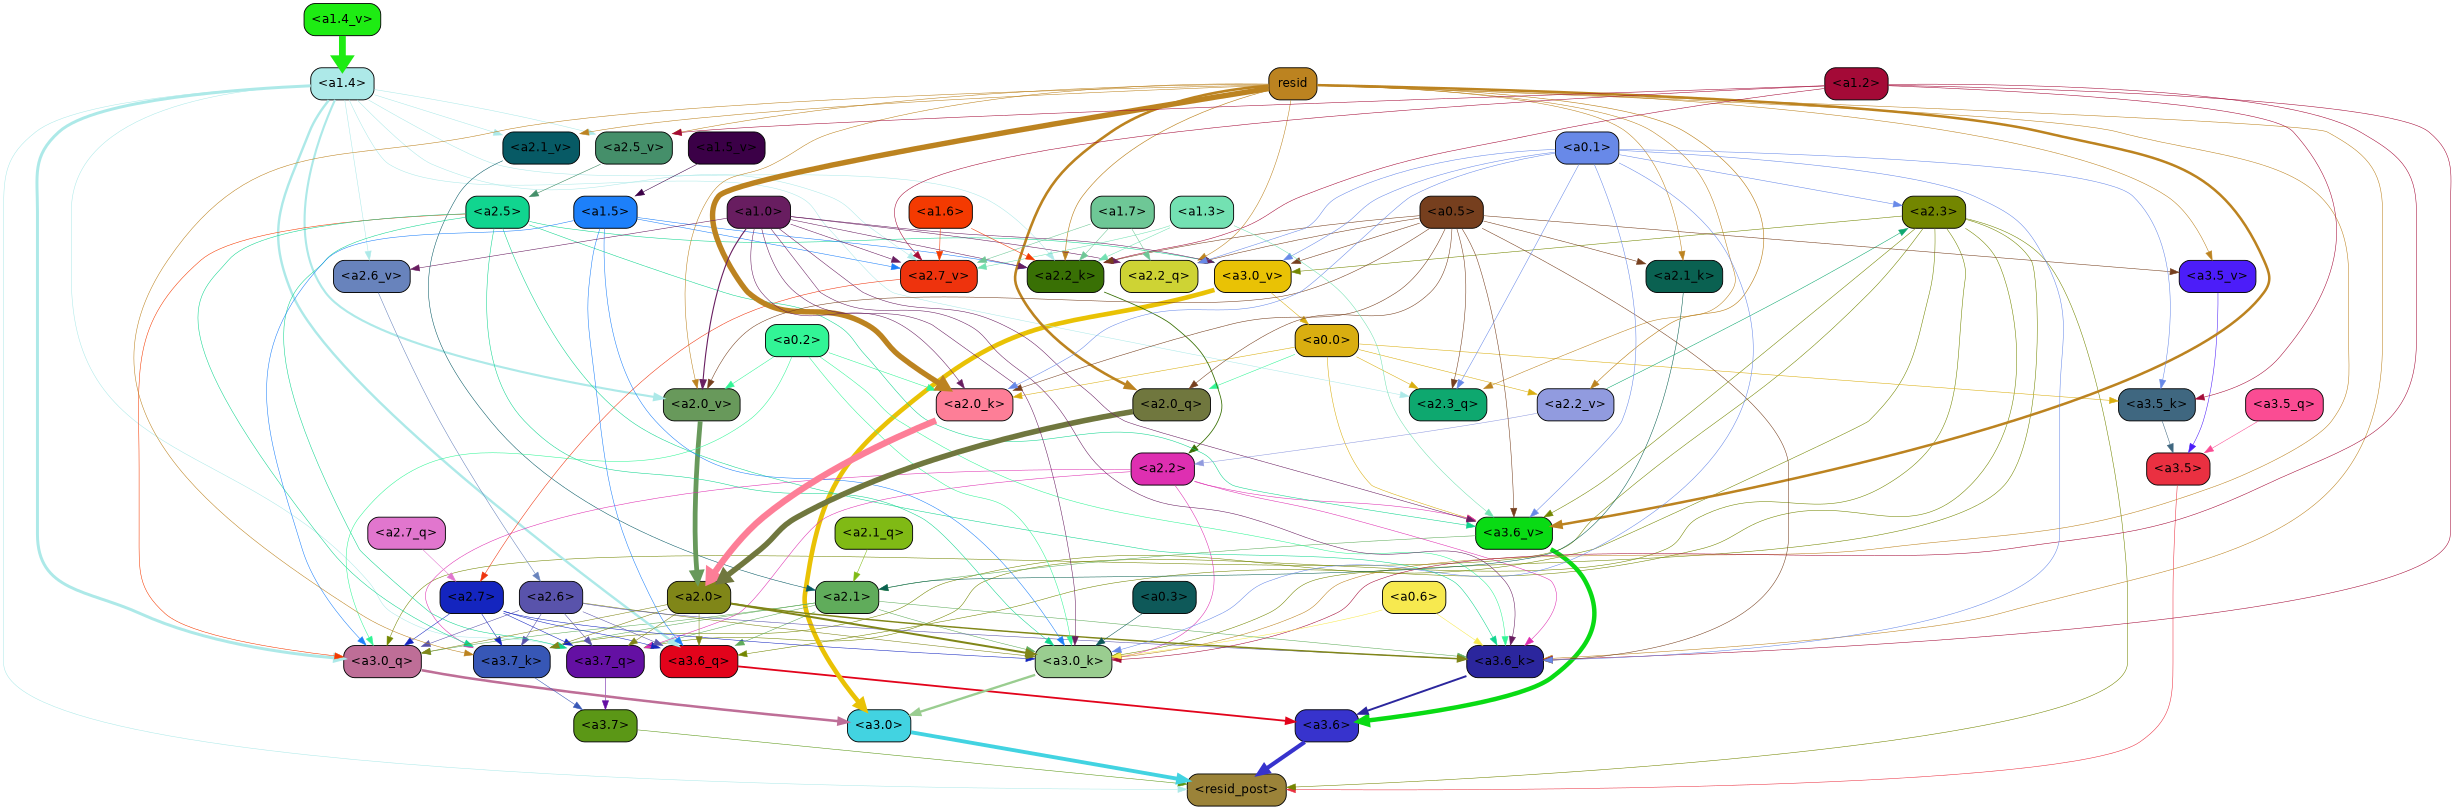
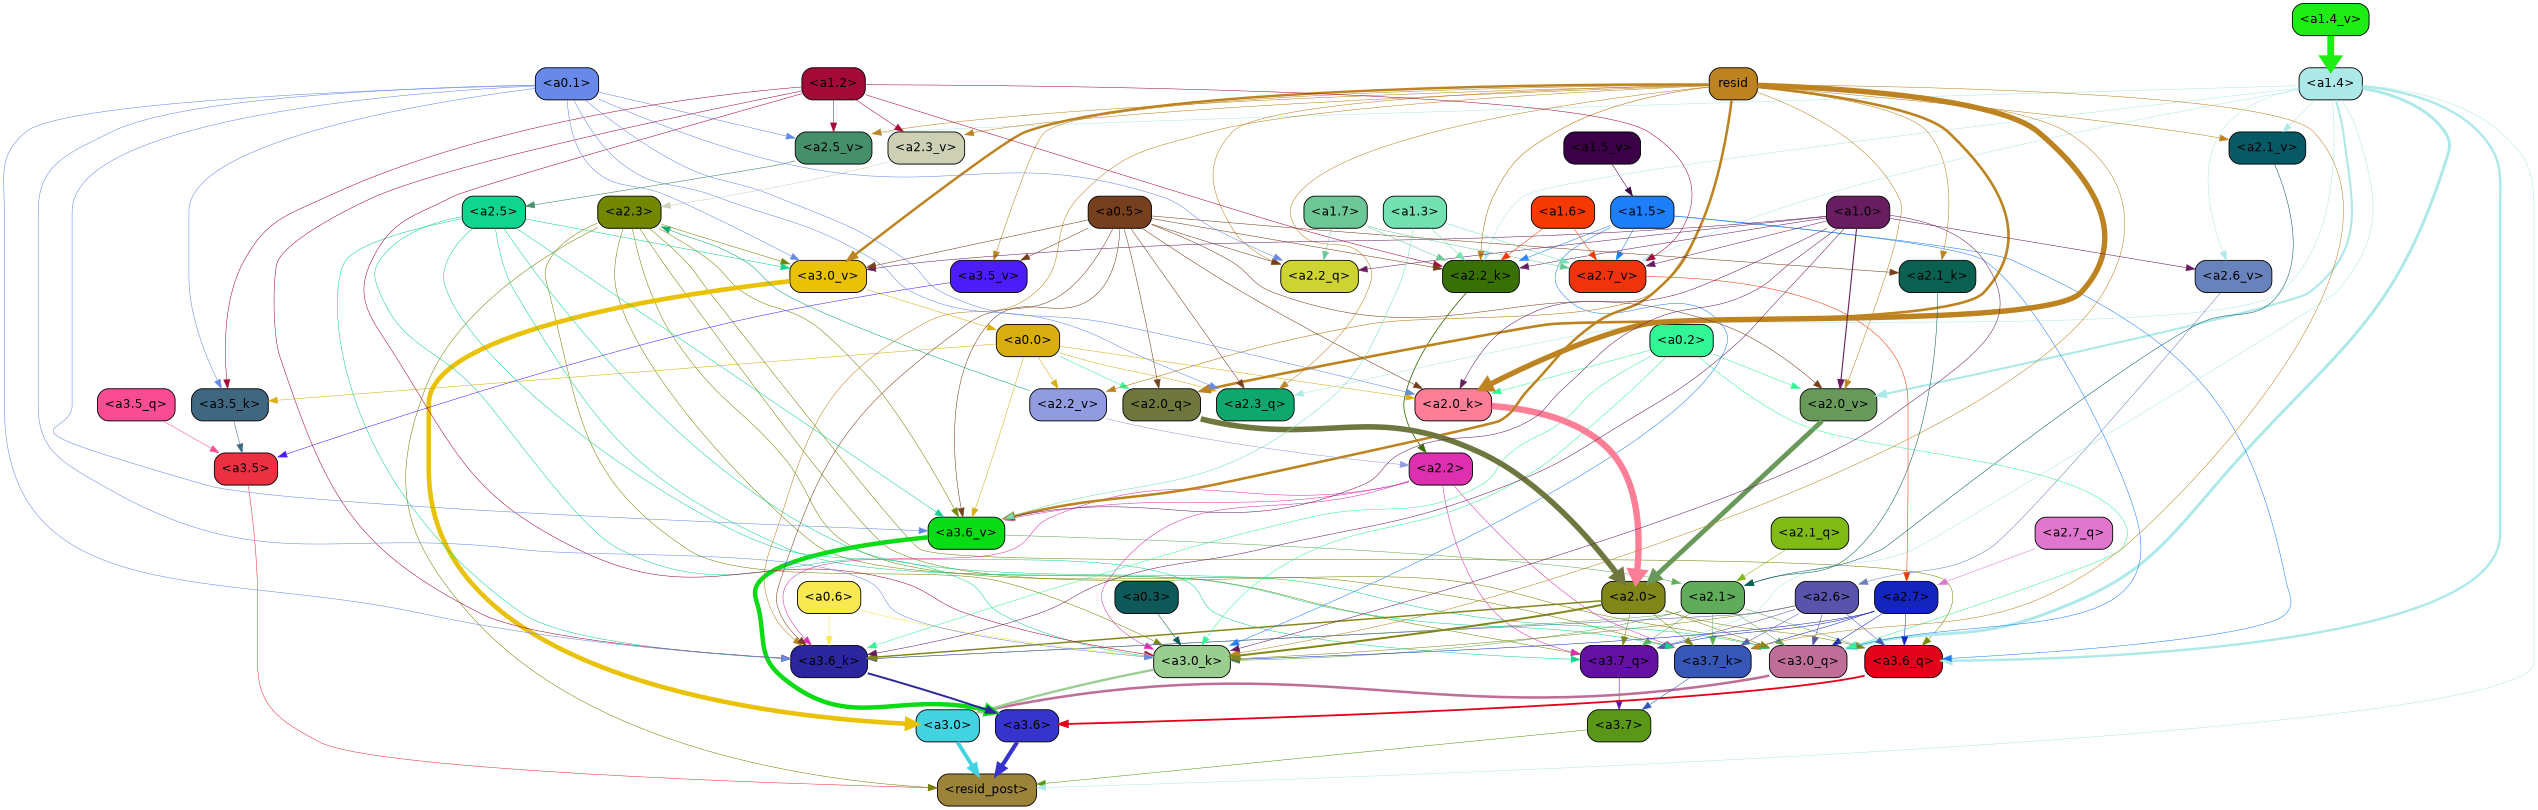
none -> (1261, 97)
none -> (926, 148)
(1756, 179) -> (679, 111)
(141, 363) -> (830, 537)
